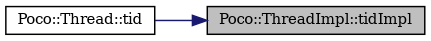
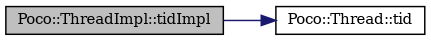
(174, 20) -> (242, 20)
